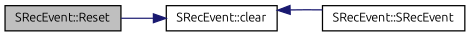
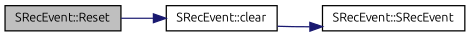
(306, 10) -> (294, 27)
